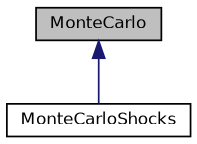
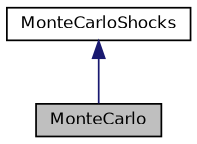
(99, 81) -> (99, 81)
